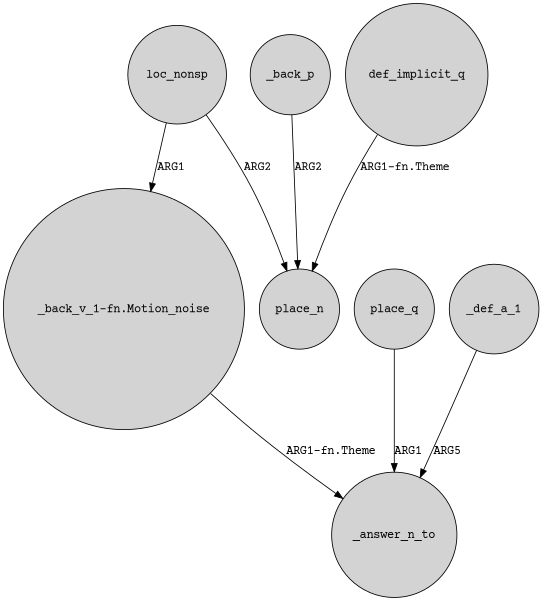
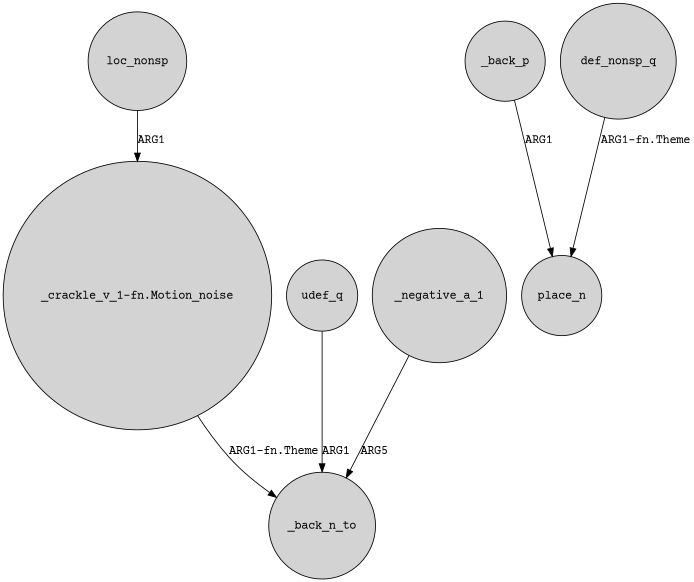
(417, 75) -> (618, 61)
(309, 167) -> (539, 140)
(251, 186) -> none
(124, 309) -> (137, 296)
(394, 309) -> (322, 296)
(494, 309) -> (439, 296)
(394, 535) -> (322, 526)
